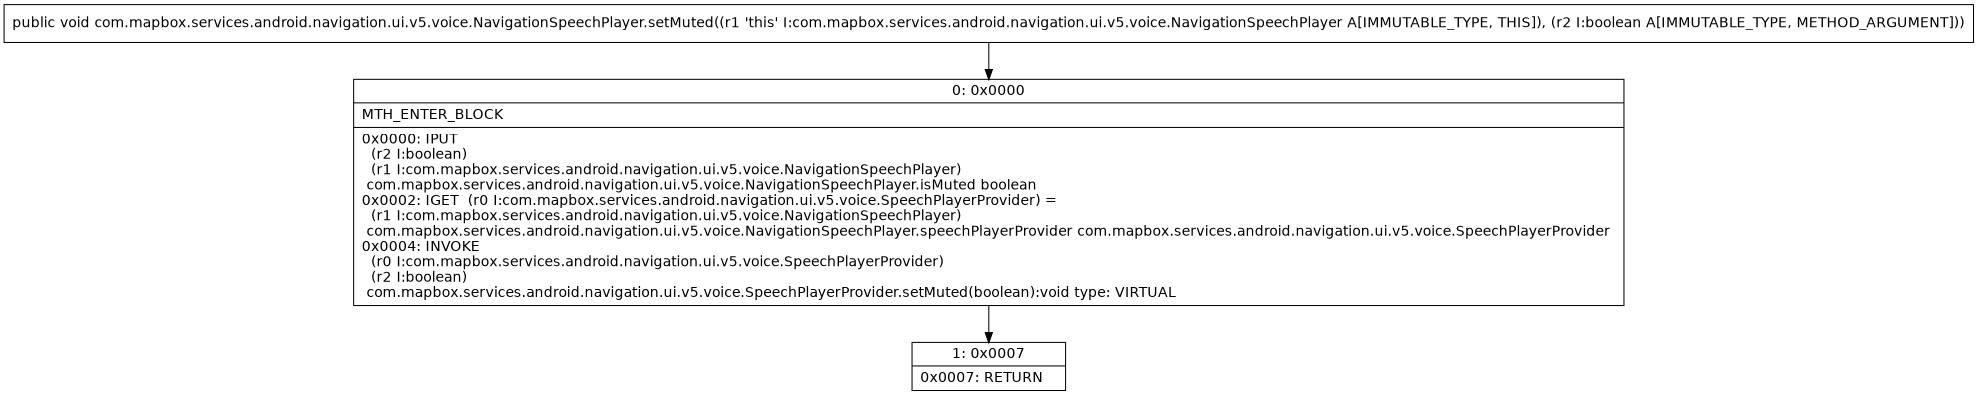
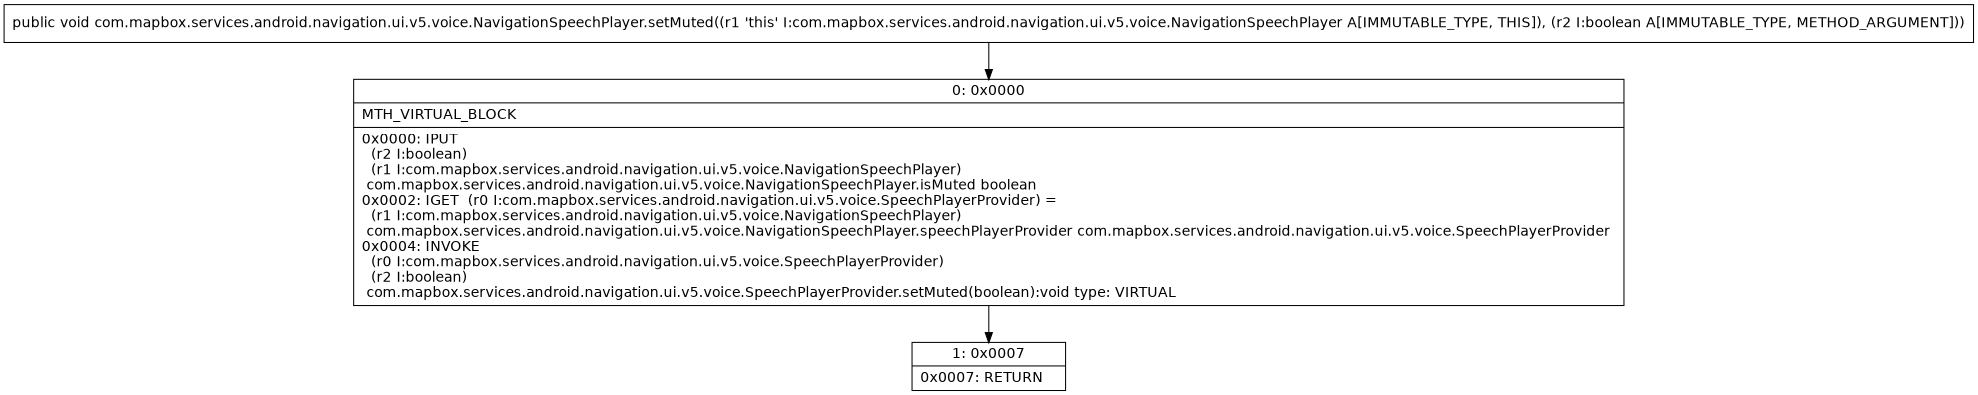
(433, 115) -> (439, 115)
